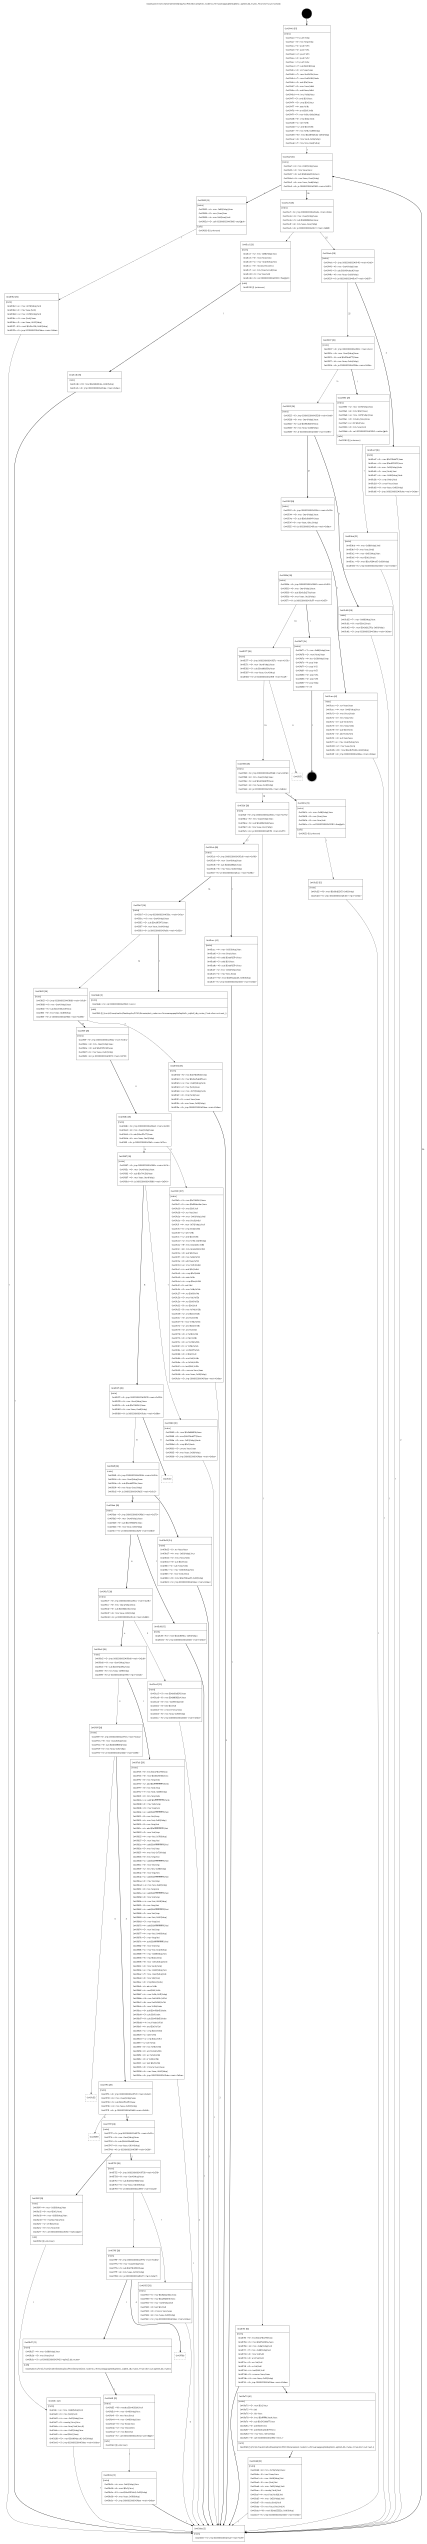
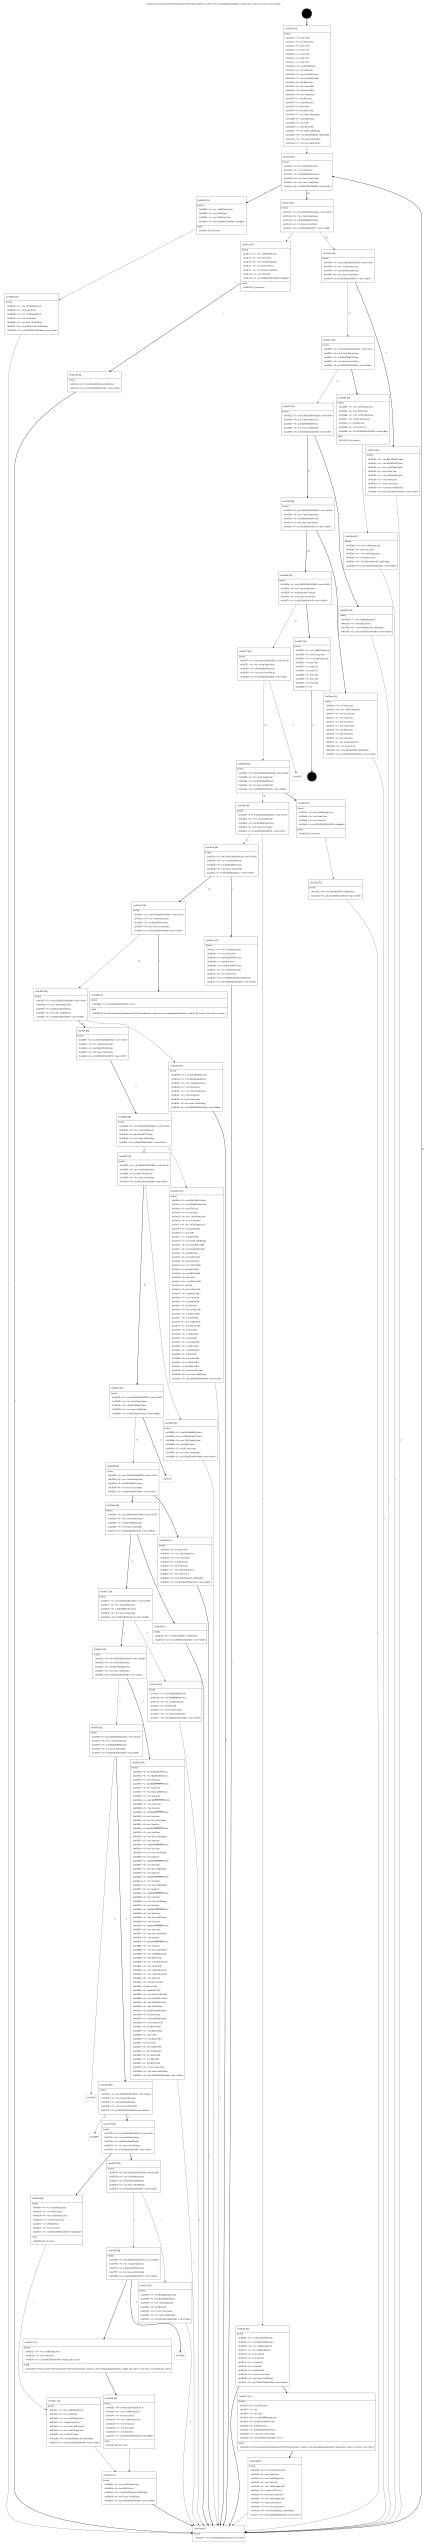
none -> (306, 550)
(106, 2521) -> (104, 2458)
